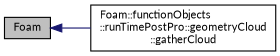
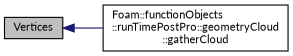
(27, 28) -> (34, 28)
